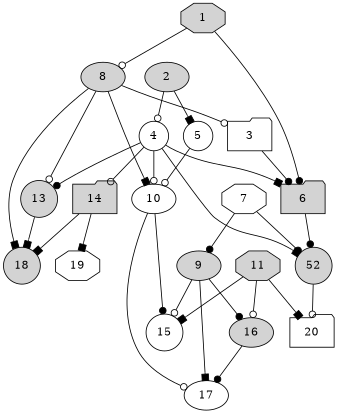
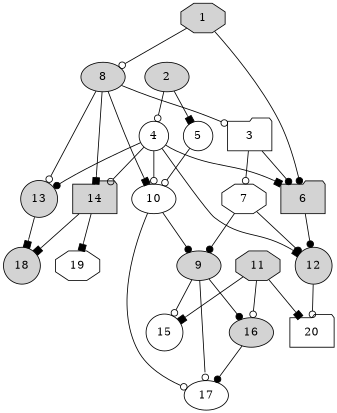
(26, 154) -> (99, 134)
none -> (247, 164)
(159, 261) -> (174, 229)
(314, 266) -> (314, 266)
(202, 326) -> (202, 326)
